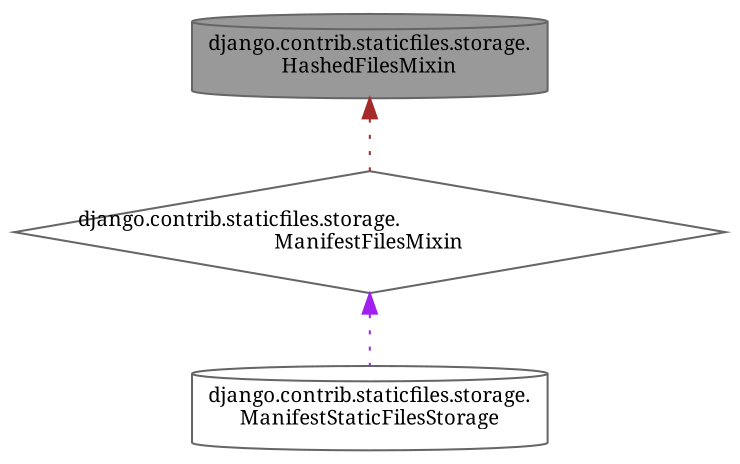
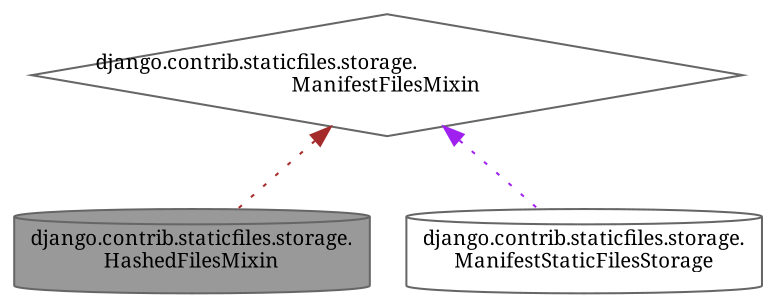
(370, 145) -> (276, 175)
